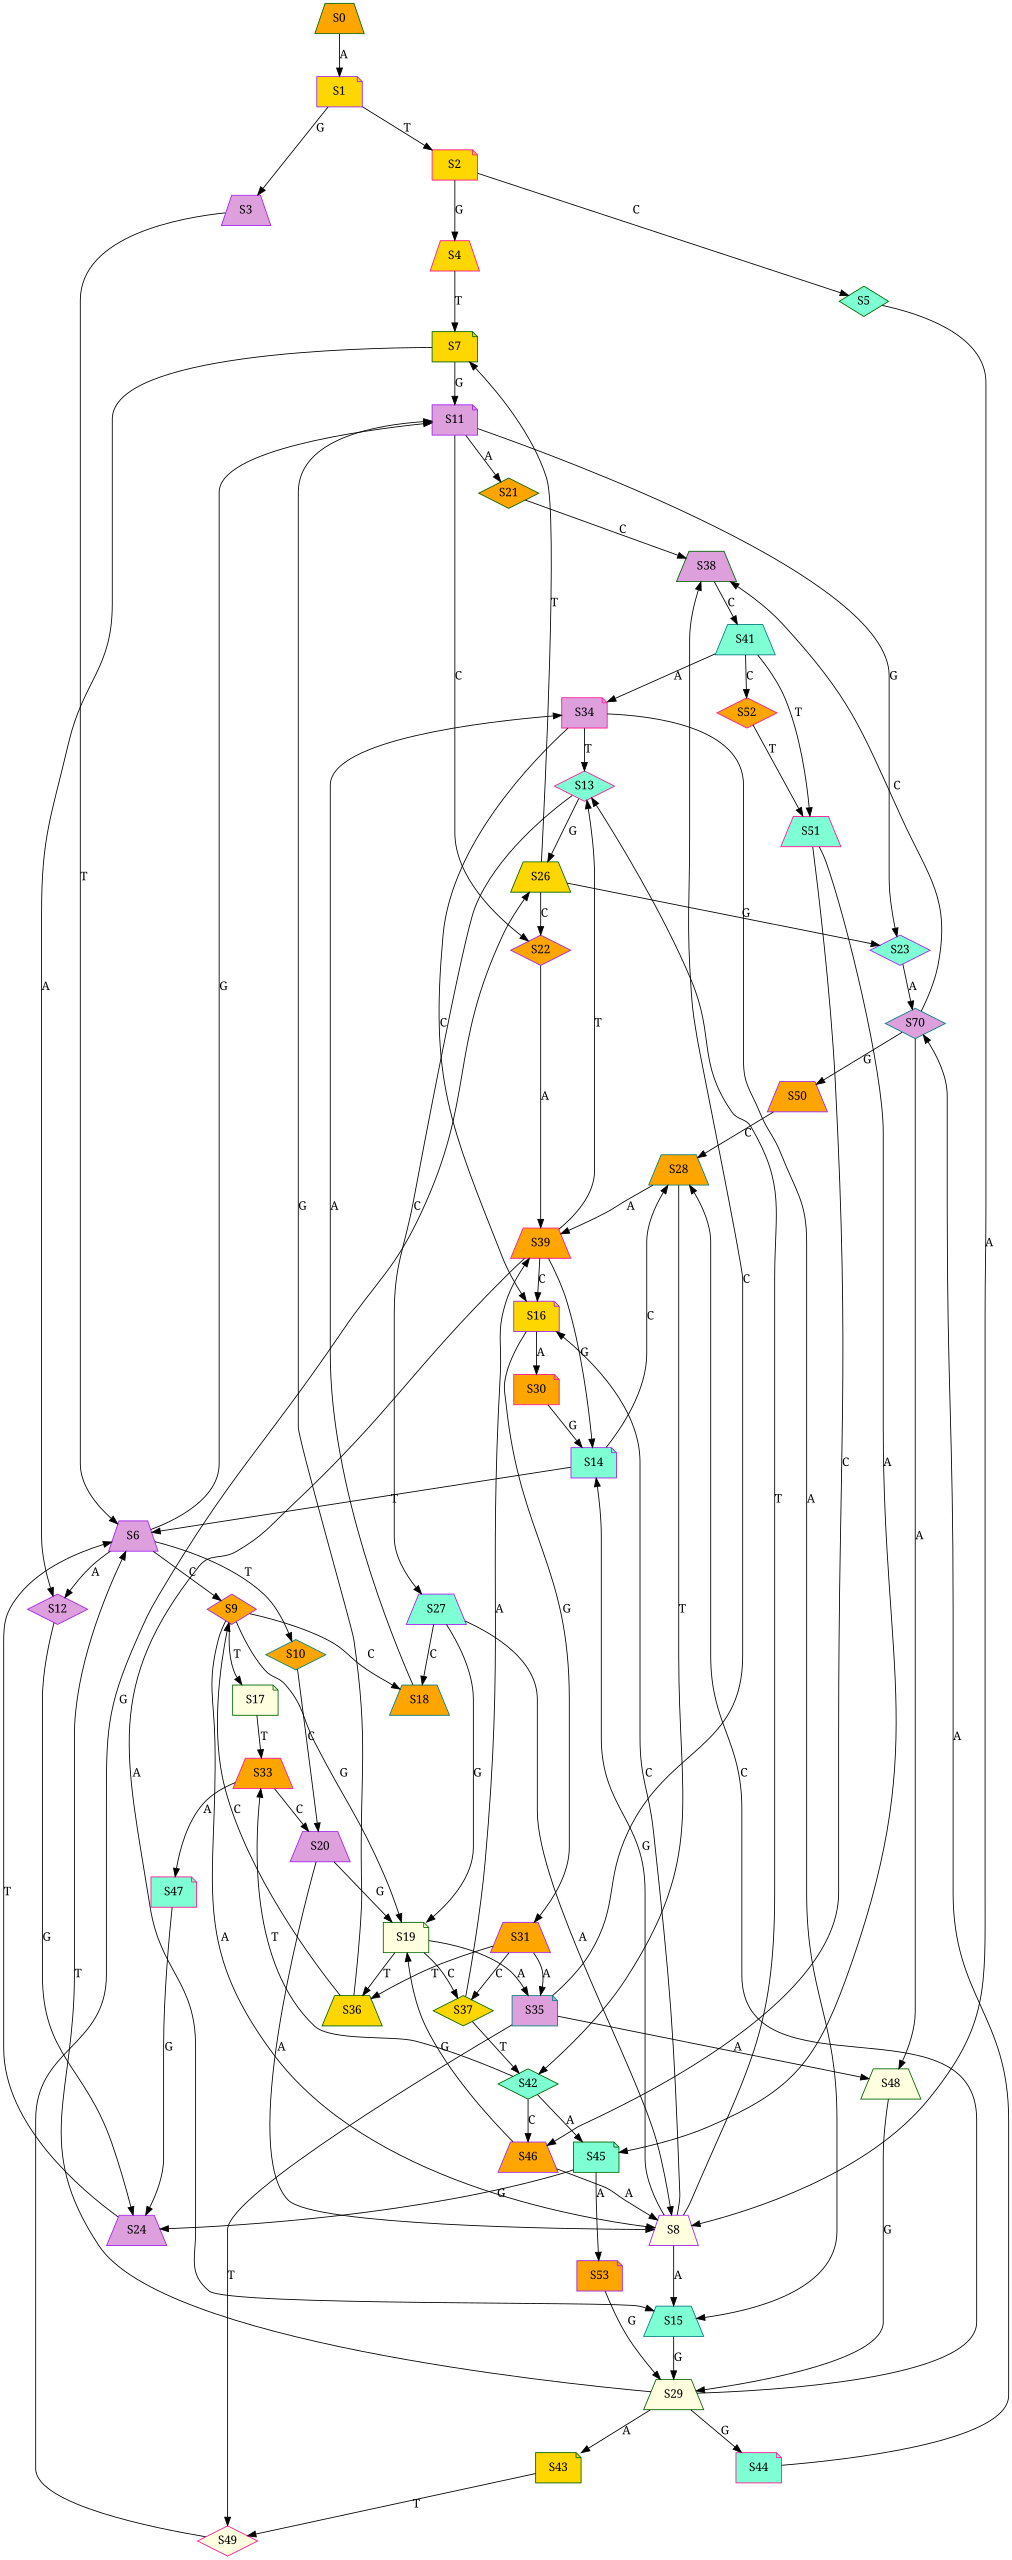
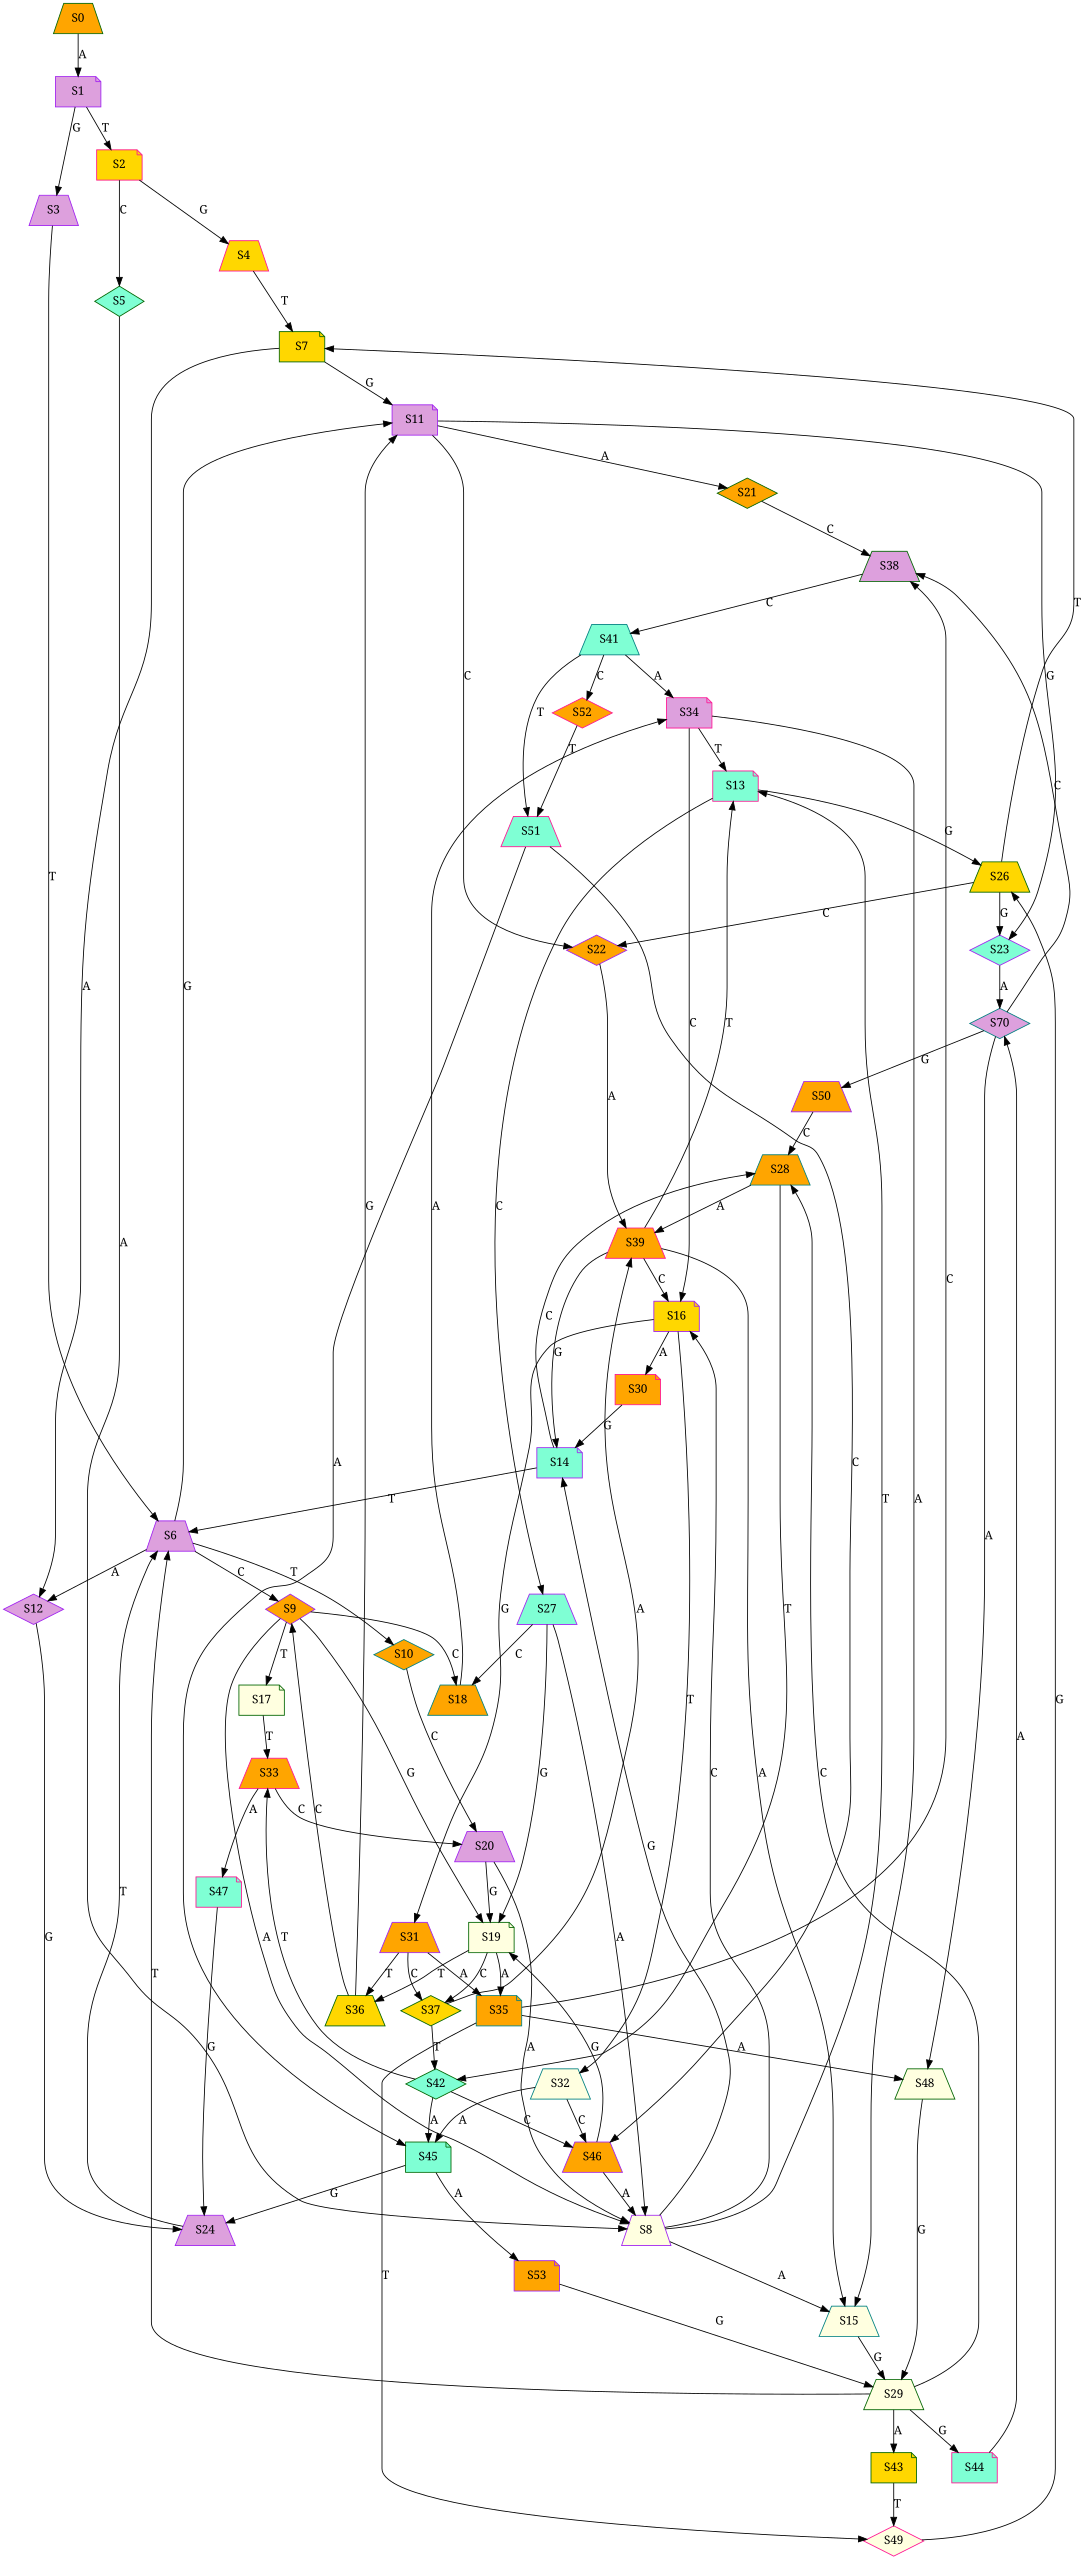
(340, 92) -> (78, 92)
(584, 786) -> (735, 786)
(535, 2011) -> (499, 2011)
none -> (560, 2084)
(674, 2321) -> (849, 2321)
